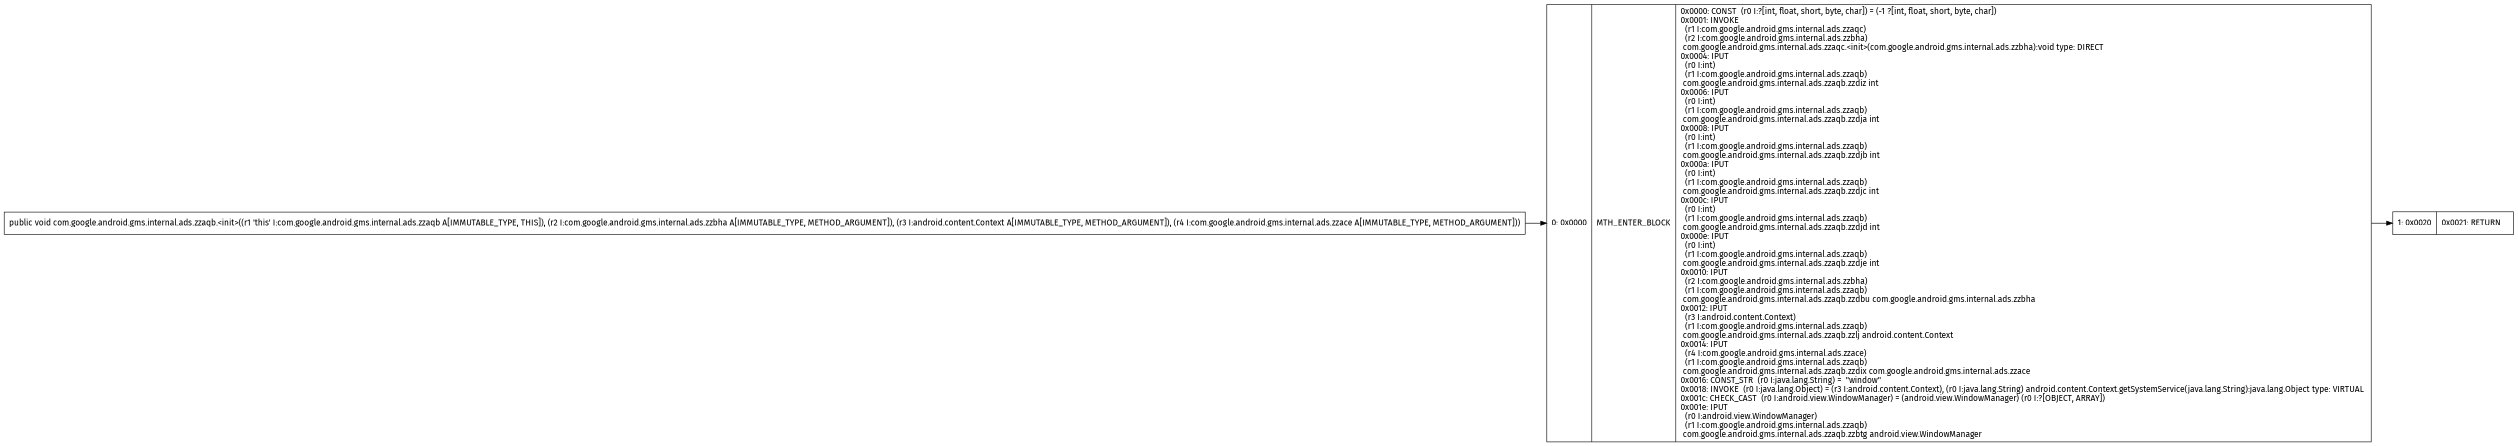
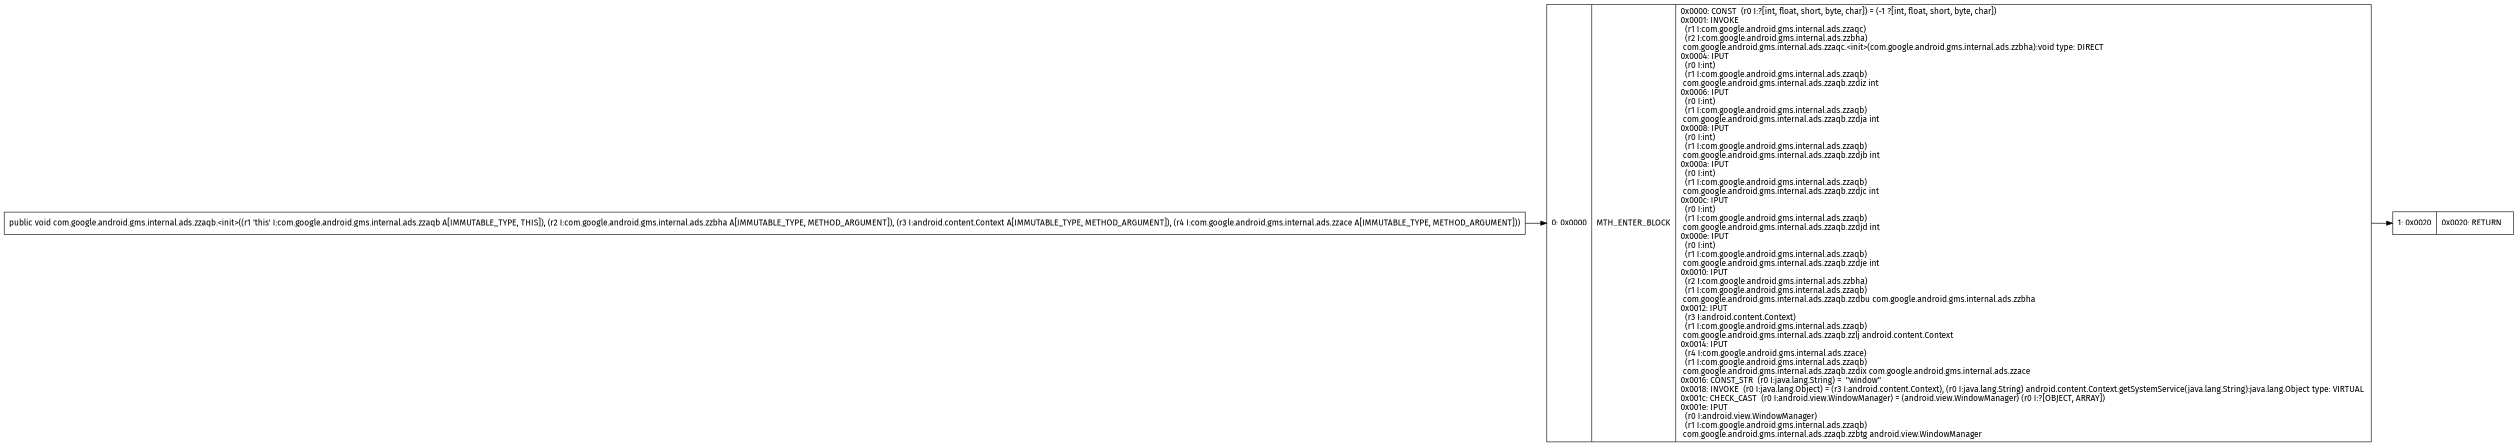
(2475, 223) -> (2475, 223)
